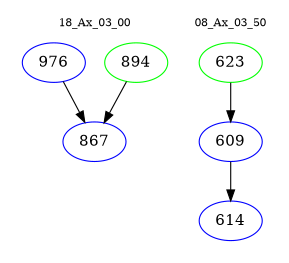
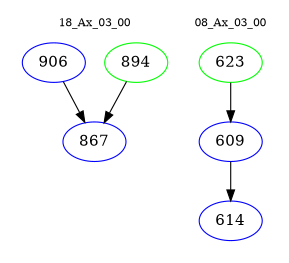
(231, 24) -> (231, 24)
(54, 63) -> (54, 63)
